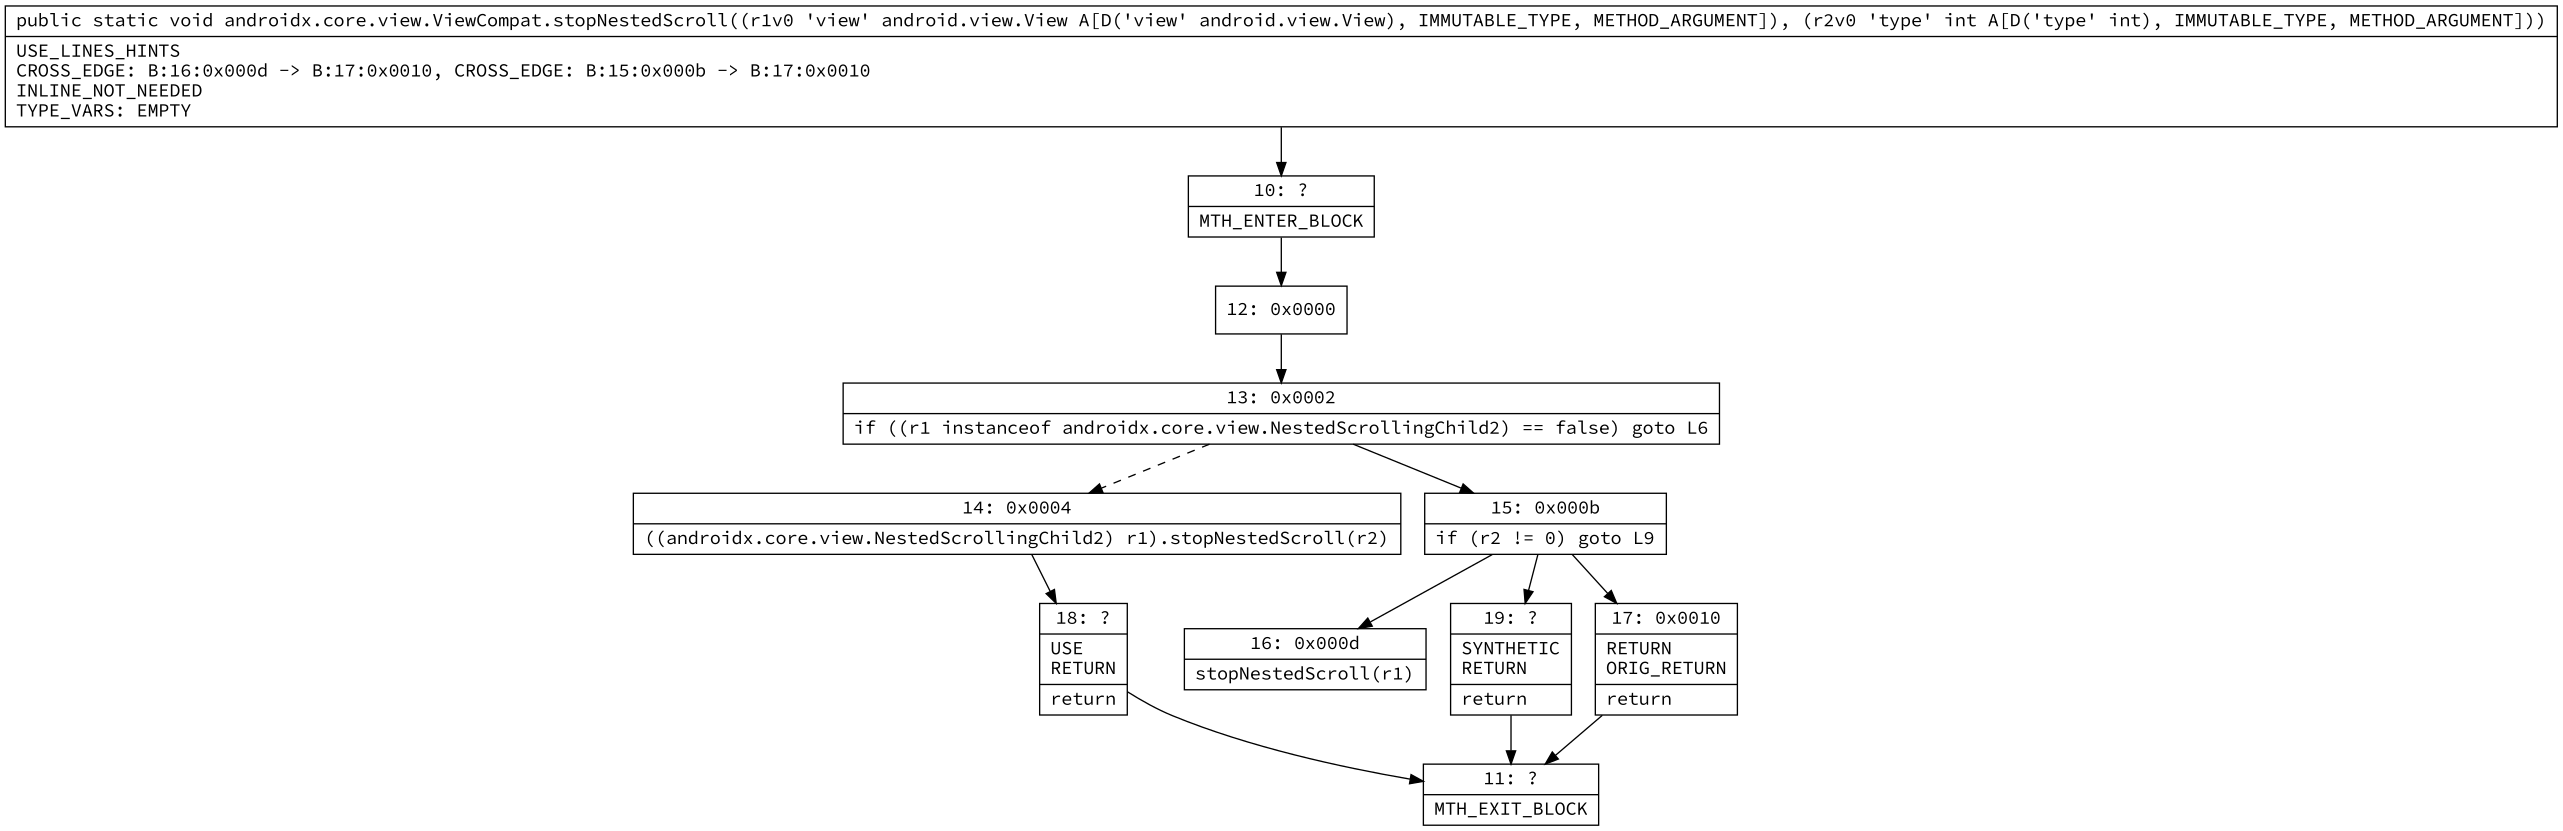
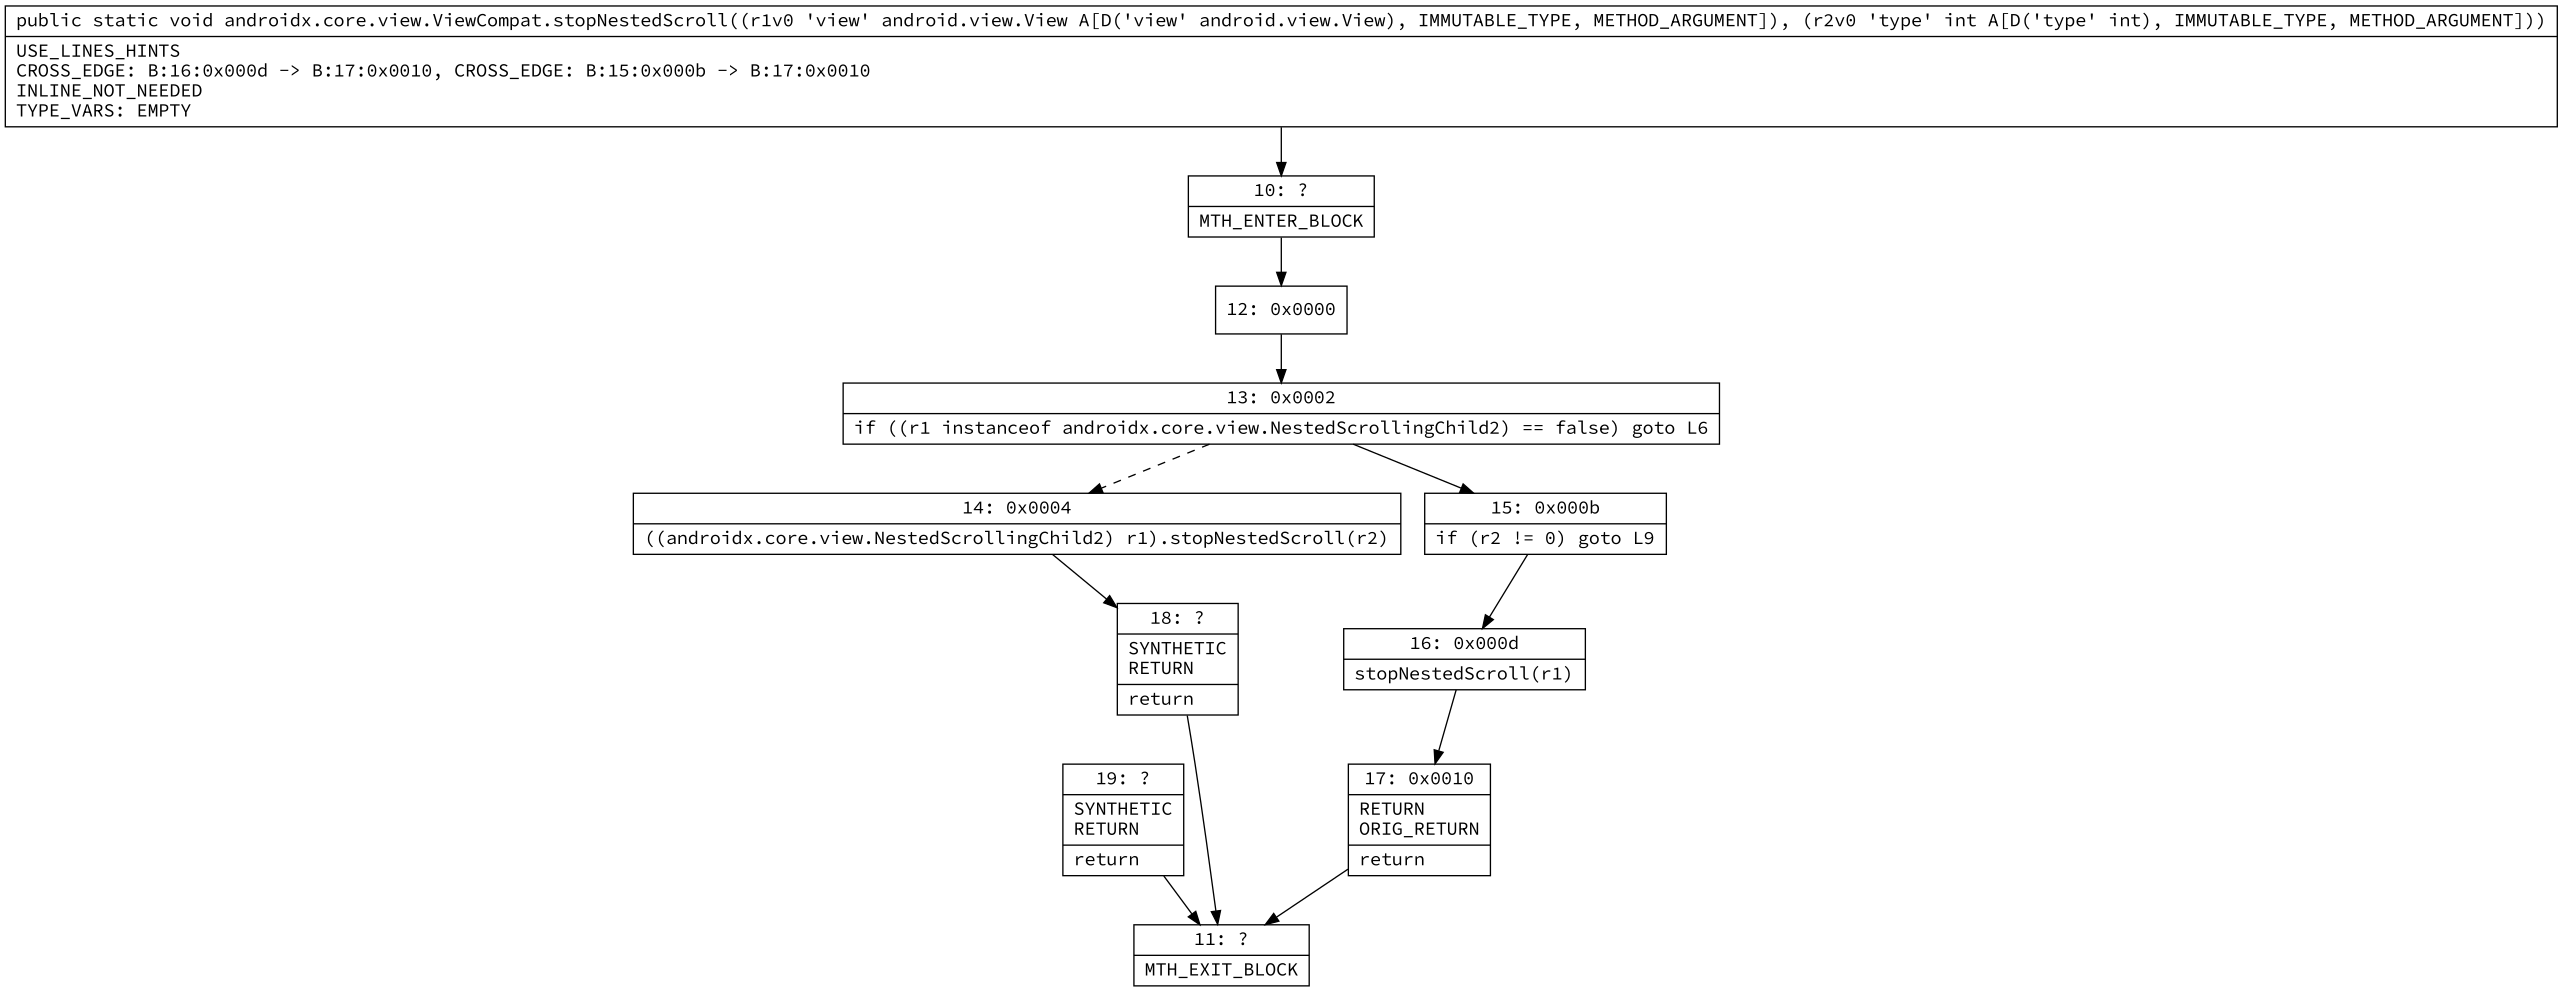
(1533, 572) -> none
(1590, 574) -> (1447, 720)
(1067, 649) -> (1178, 649)
